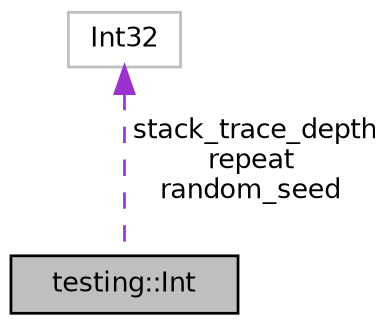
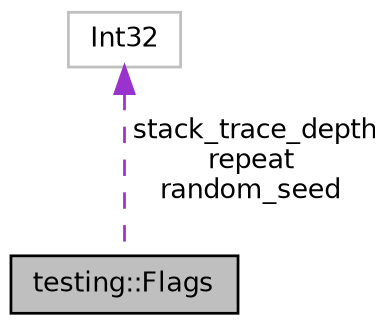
(124, 285) -> (124, 285)
